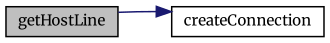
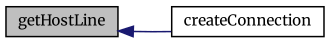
(137, 12) -> (152, 32)
